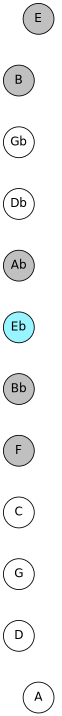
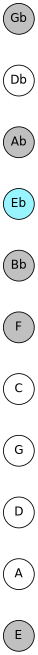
(19, 81) -> none
(19, 142) -> (19, 19)
